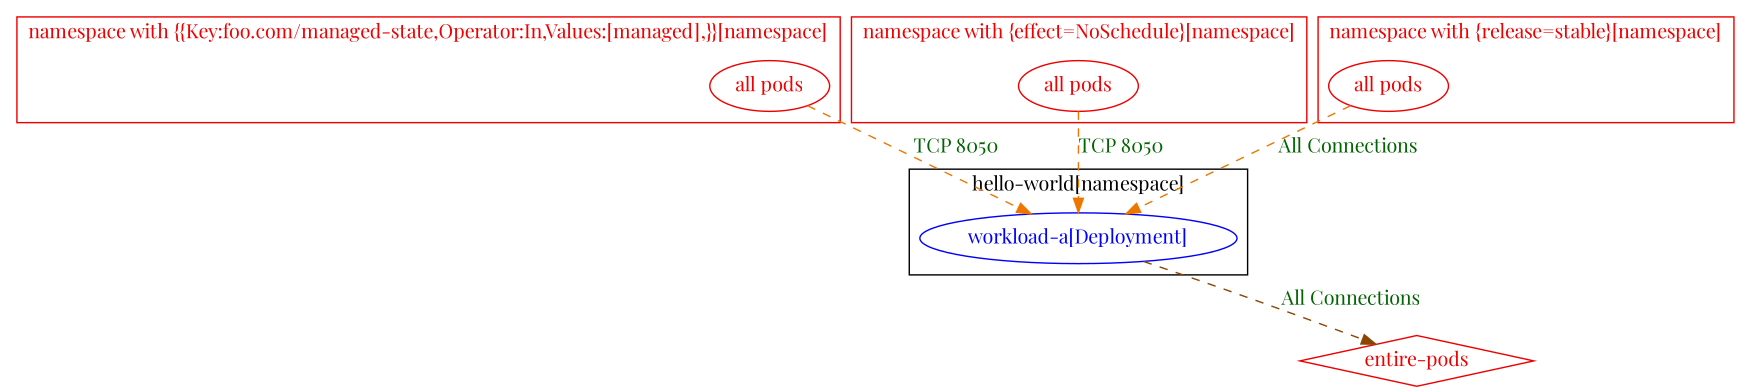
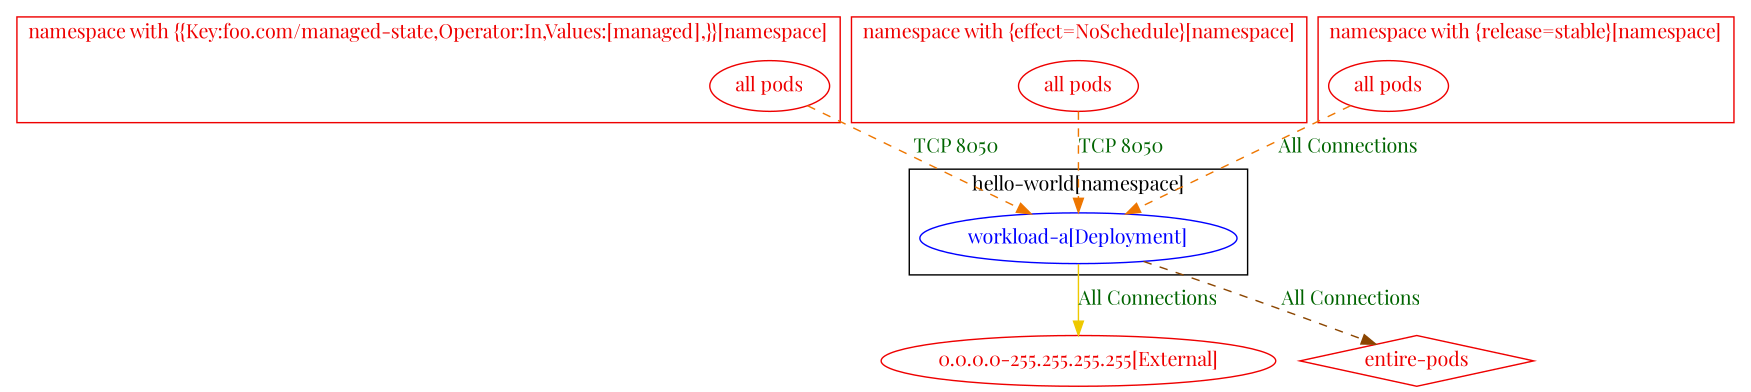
none -> (1078, 361)
